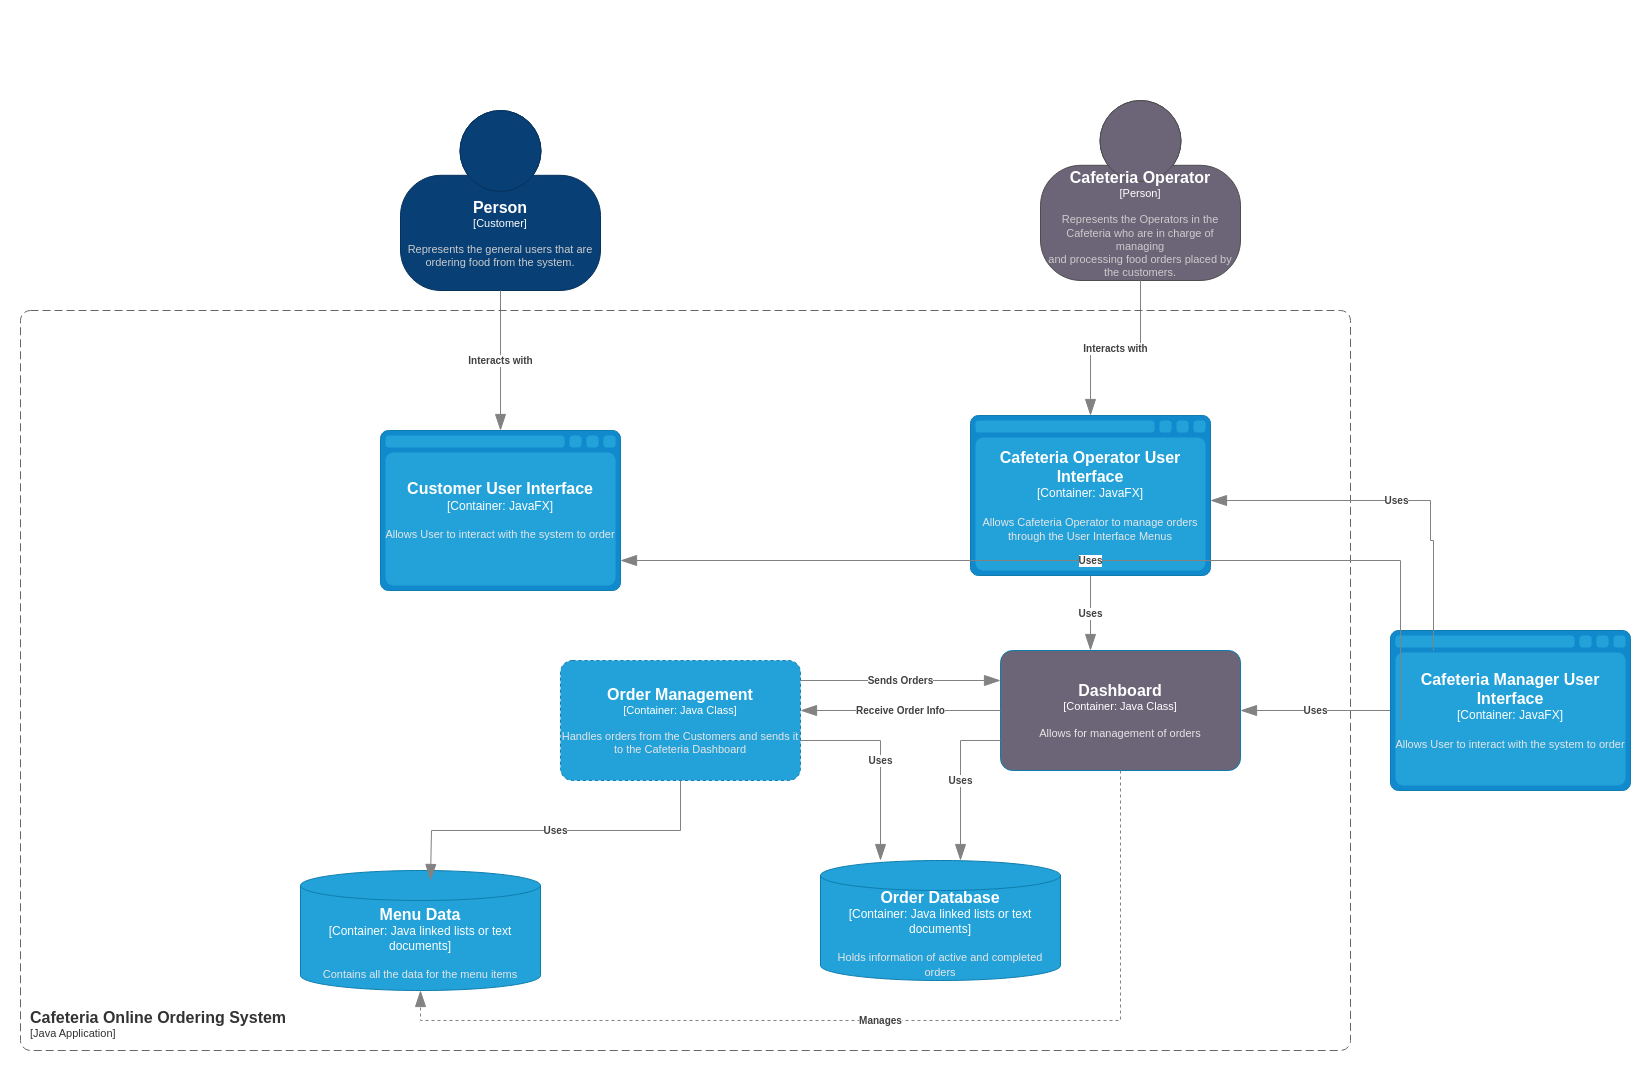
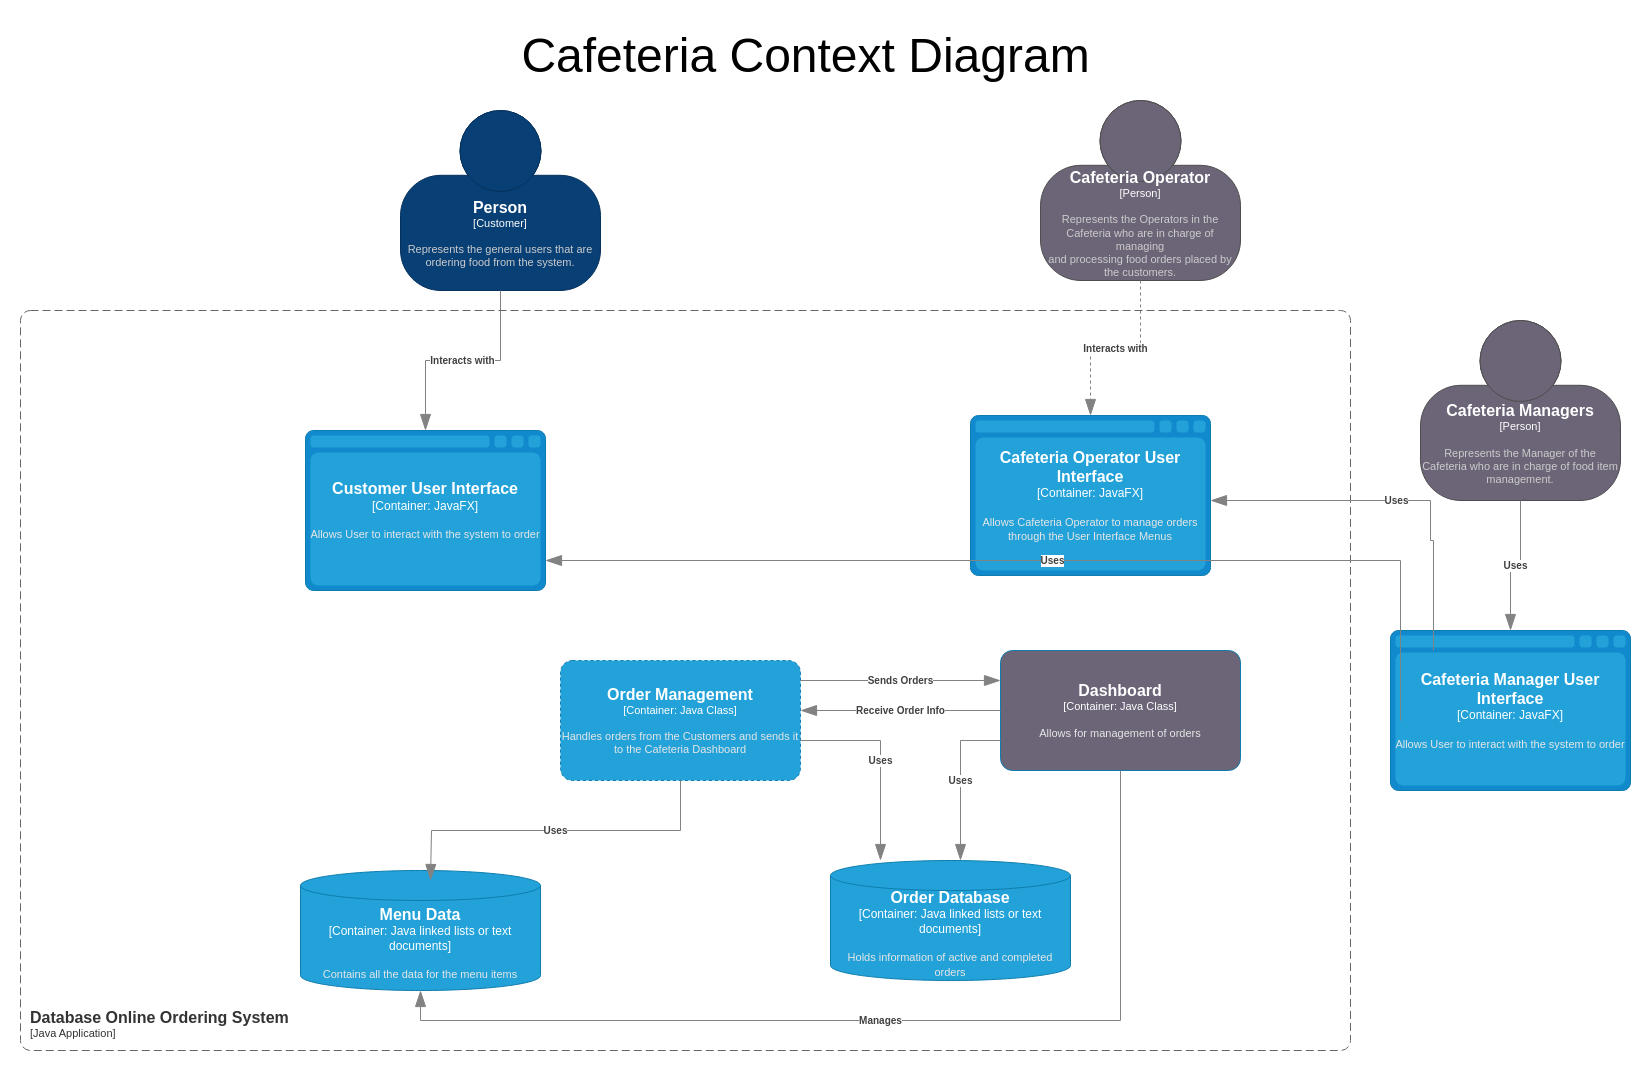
none -> (806, 56)
(1141, 312) -> (1141, 312)
none -> (1521, 411)
(501, 511) -> (426, 511)
none -> (1521, 562)
(1091, 605) -> none
(1324, 711) -> none
(941, 921) -> (951, 921)
(1121, 1007) -> (1121, 1007)
(119, 1026) -> (117, 1026)
